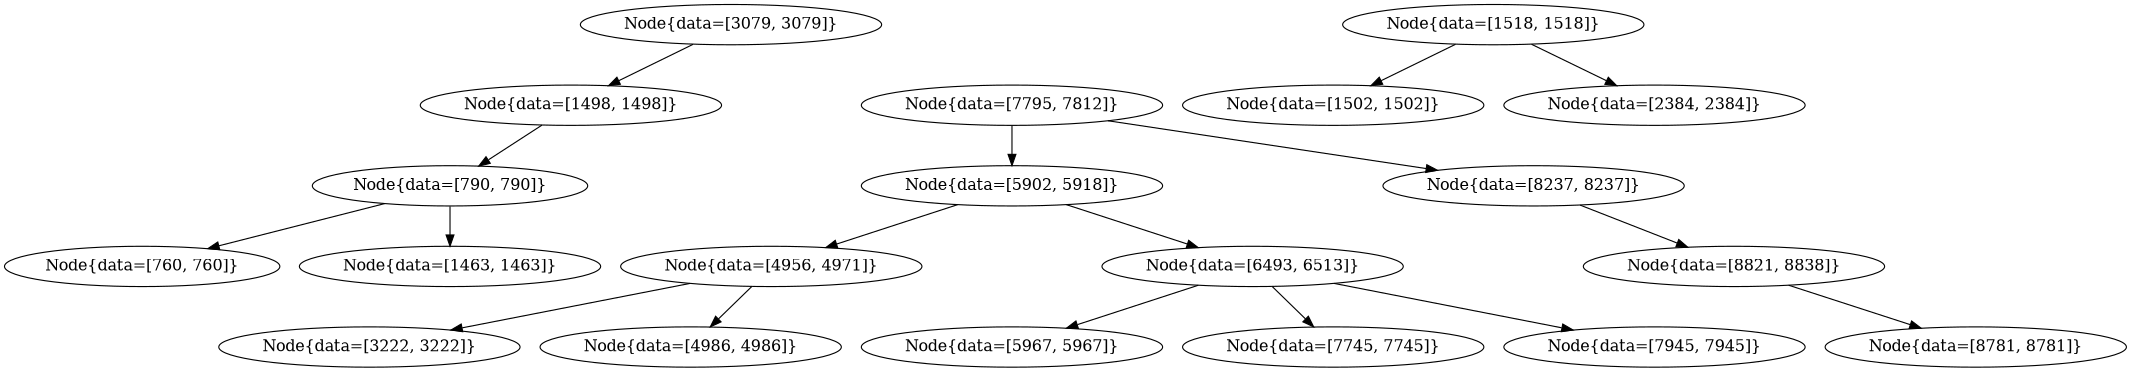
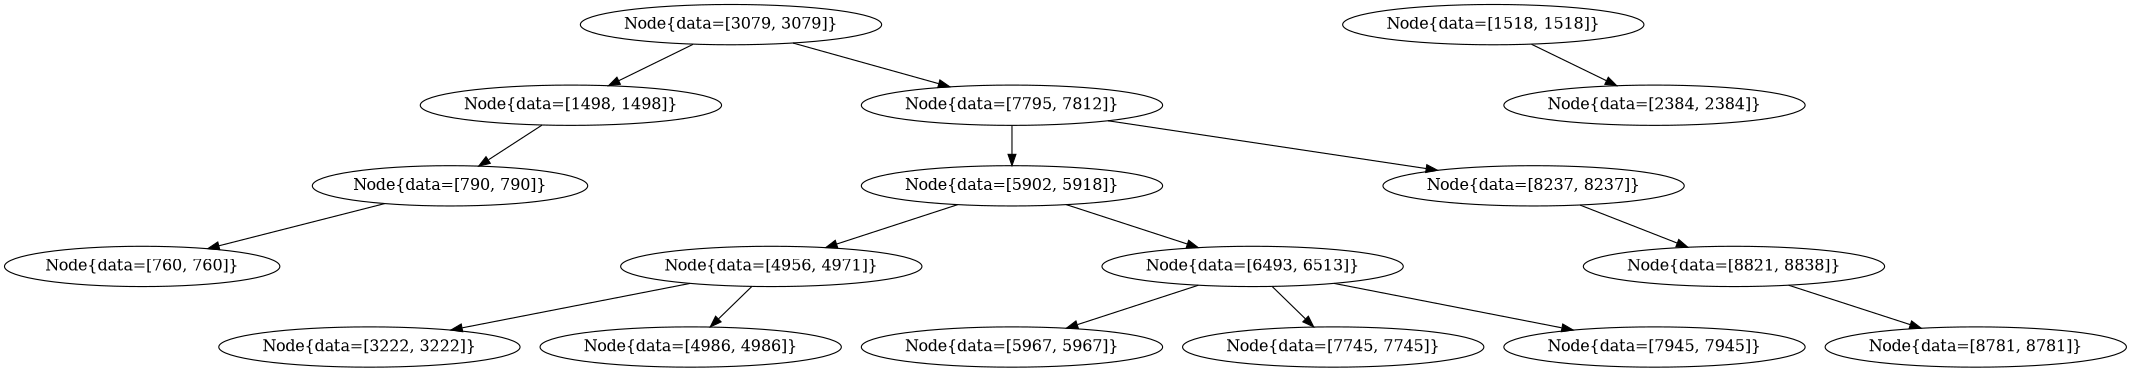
none -> (866, 63)
(1333, 105) -> none
(450, 266) -> none
